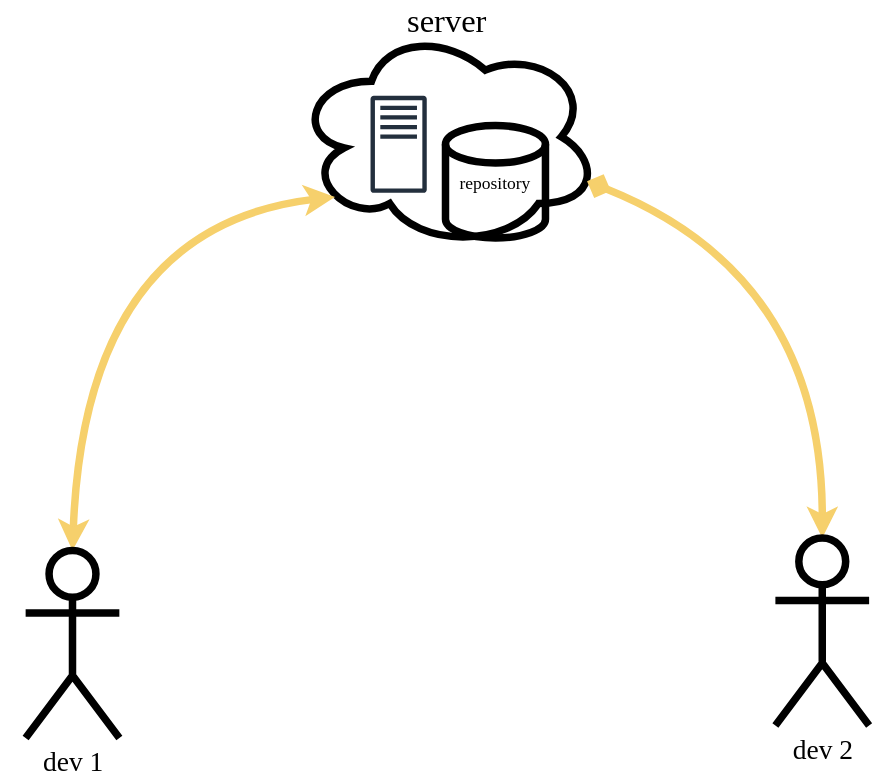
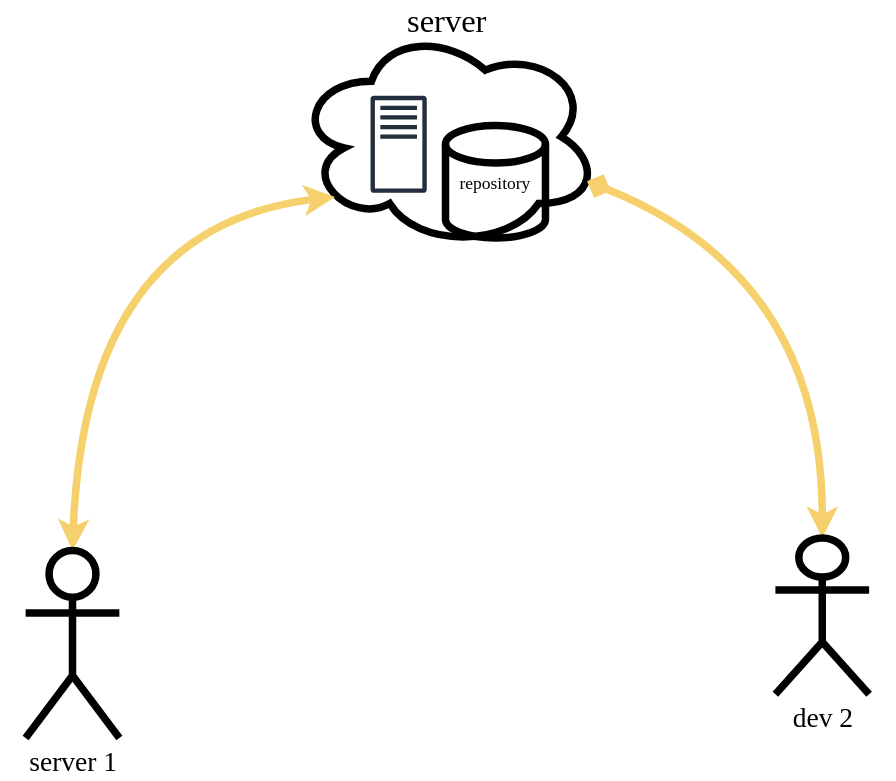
(823, 632) -> (823, 616)
(74, 763) -> (74, 763)
